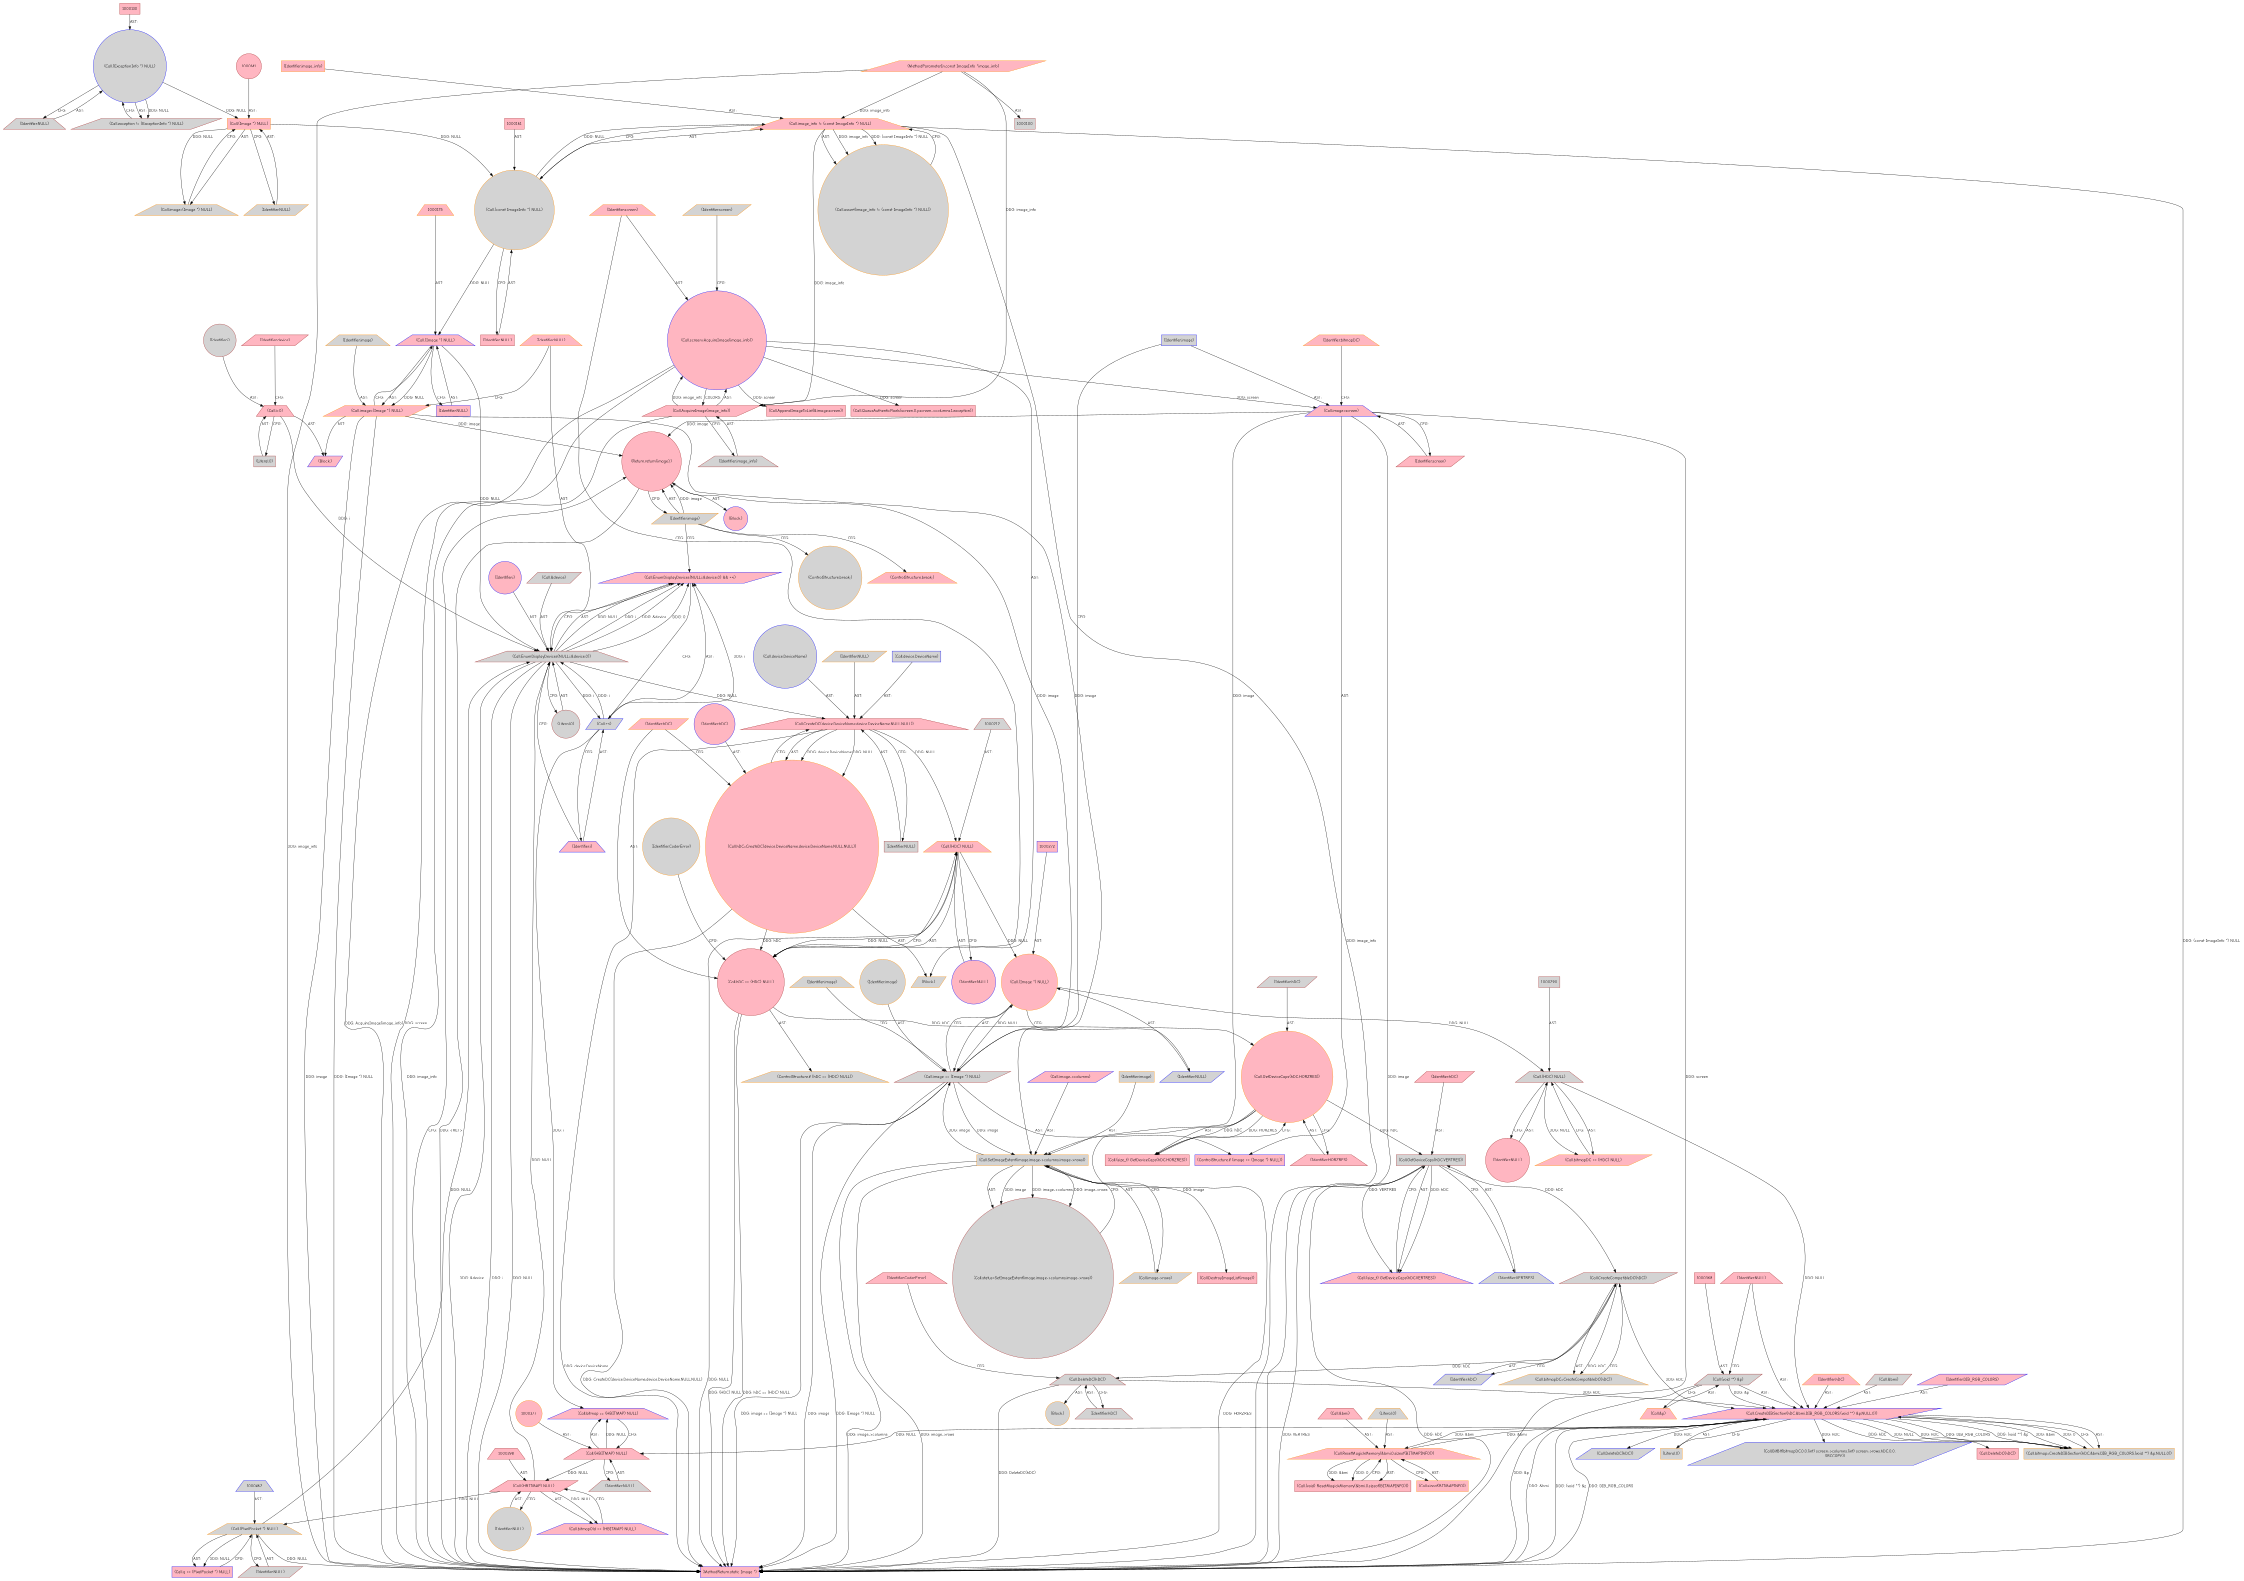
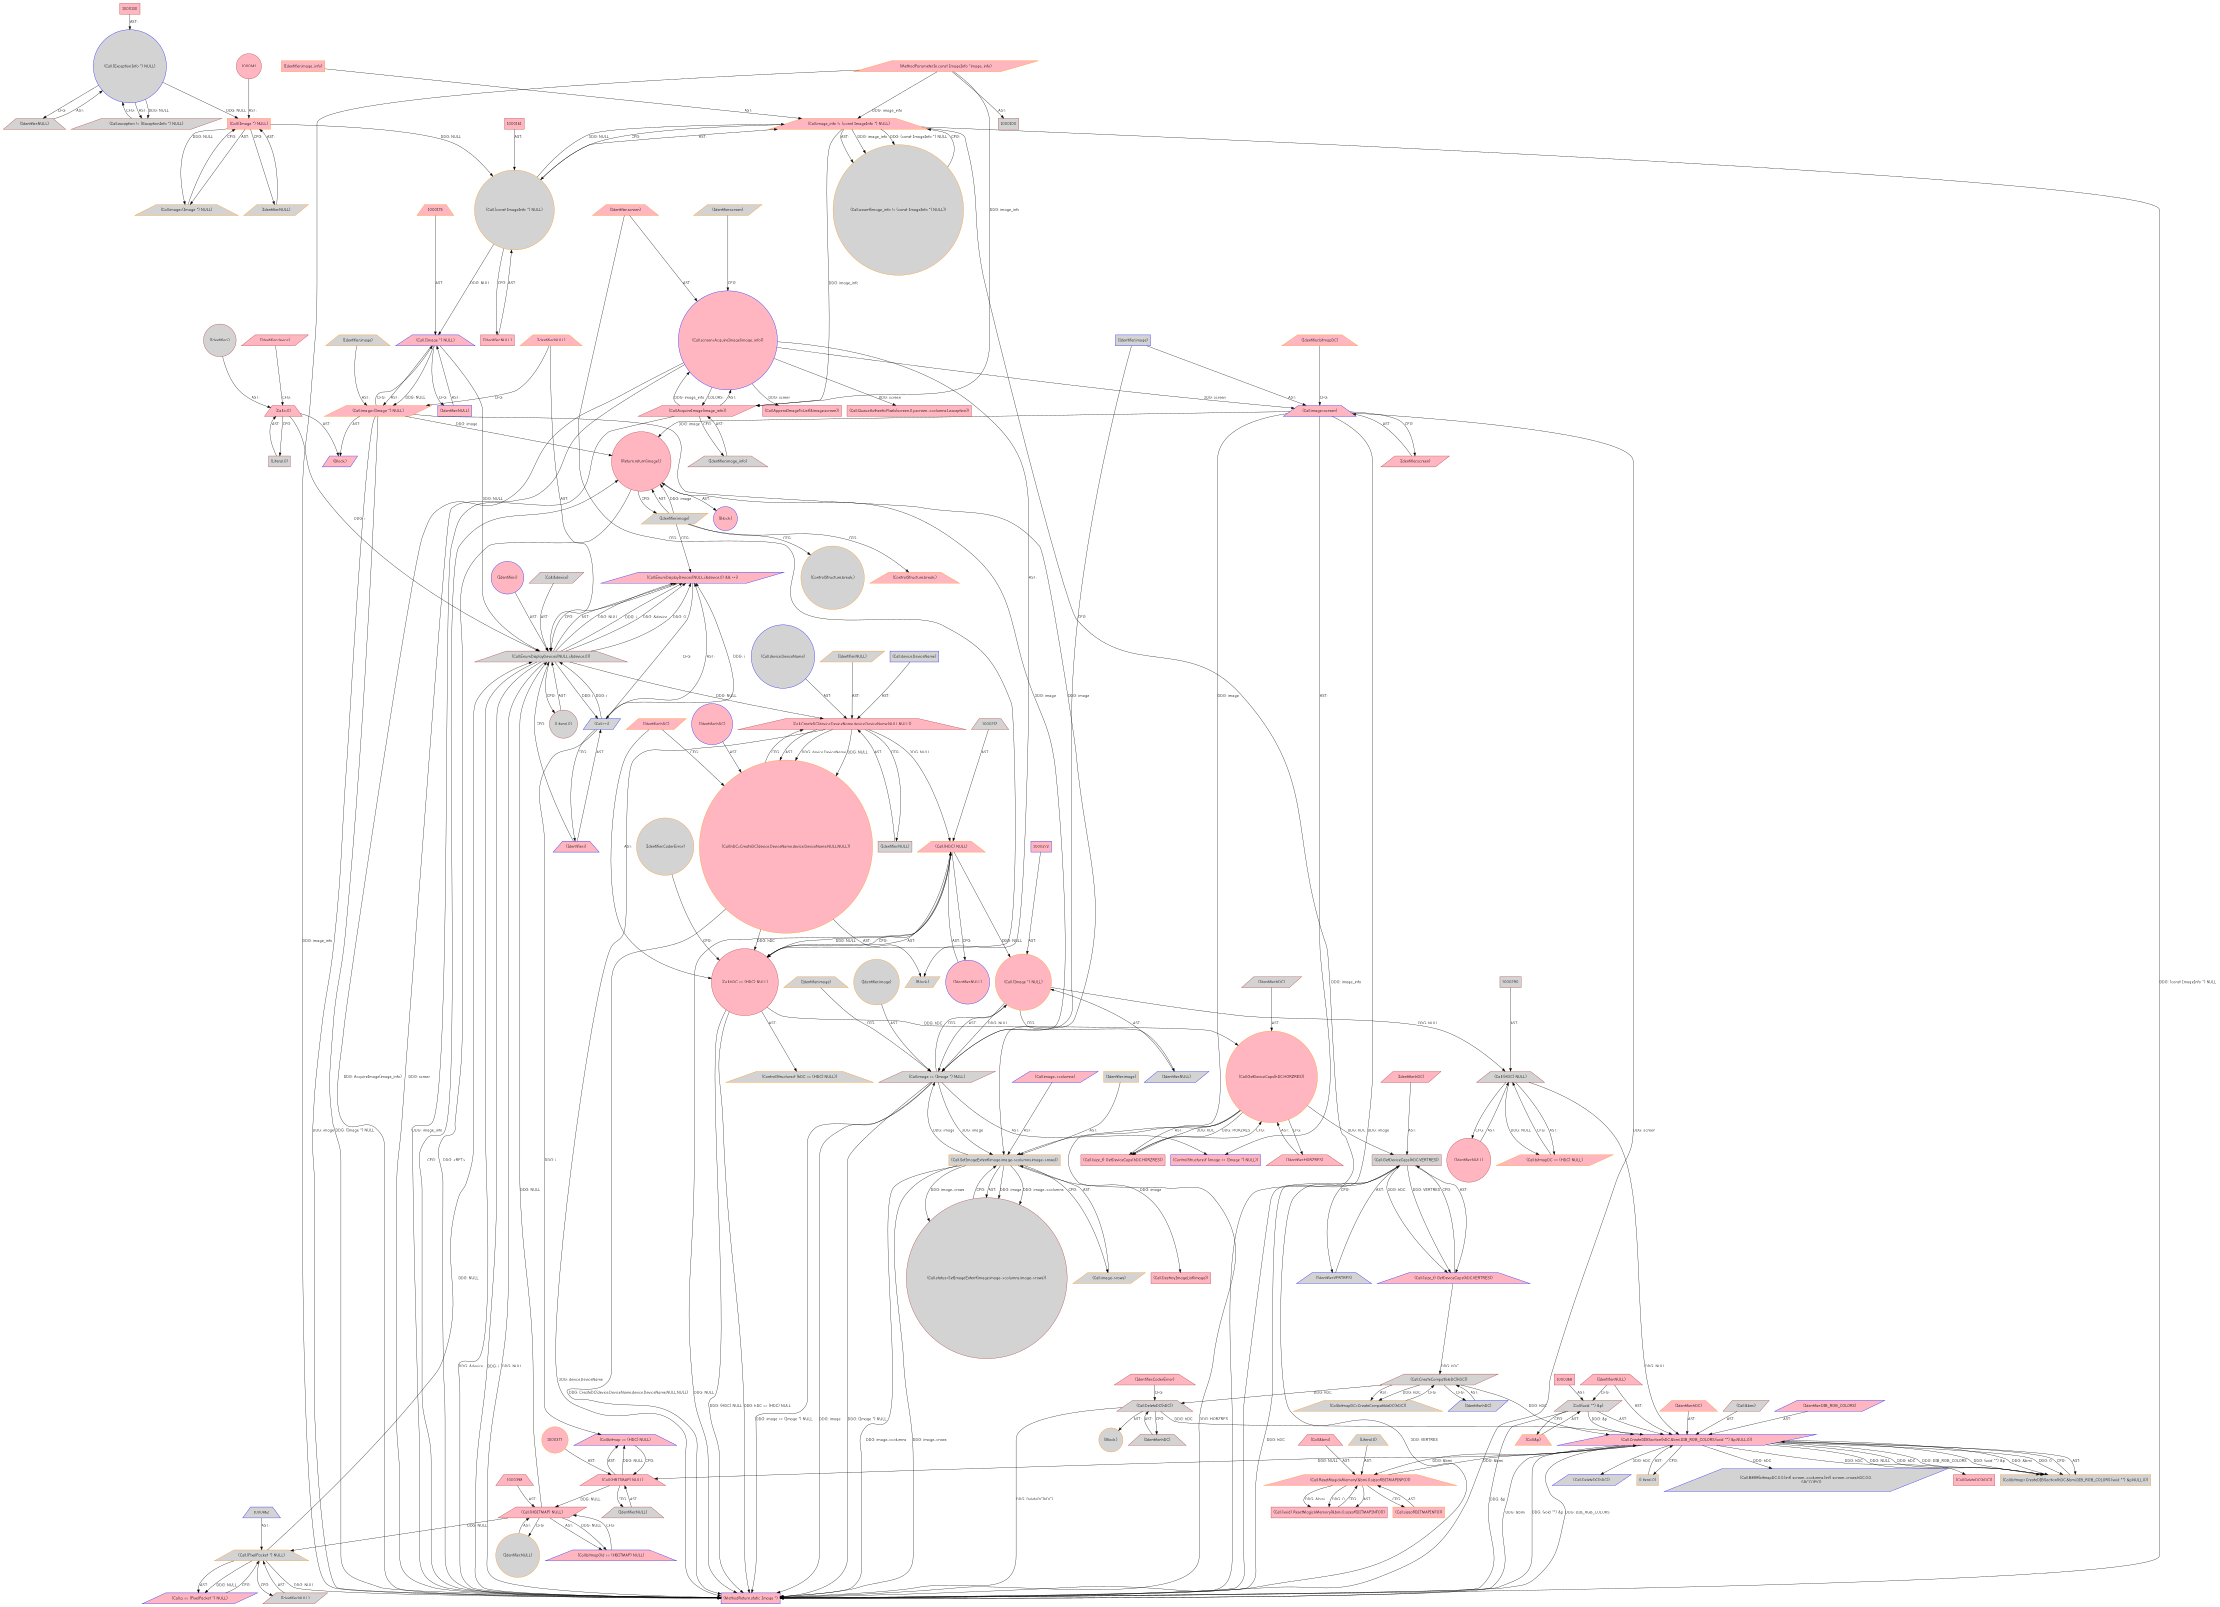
(1544, 1192) -> (1447, 1327)
(608, 1414) -> (625, 1440)
(202, 1572) -> (200, 1598)
